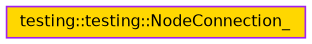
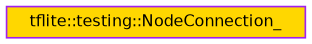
(156, 22) -> (156, 22)
